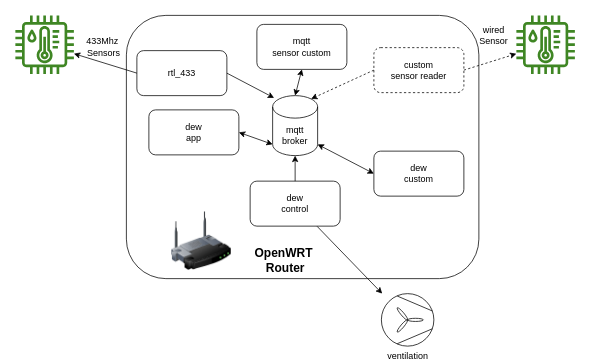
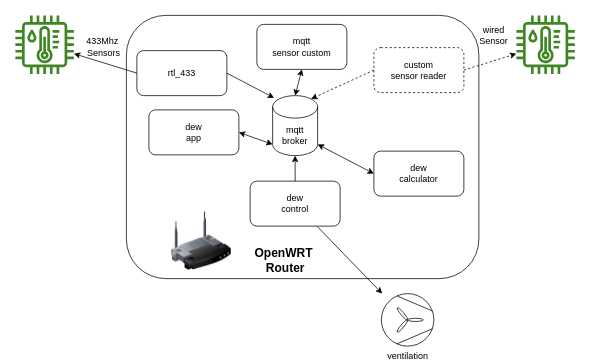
(419, 174) -> (419, 174)
